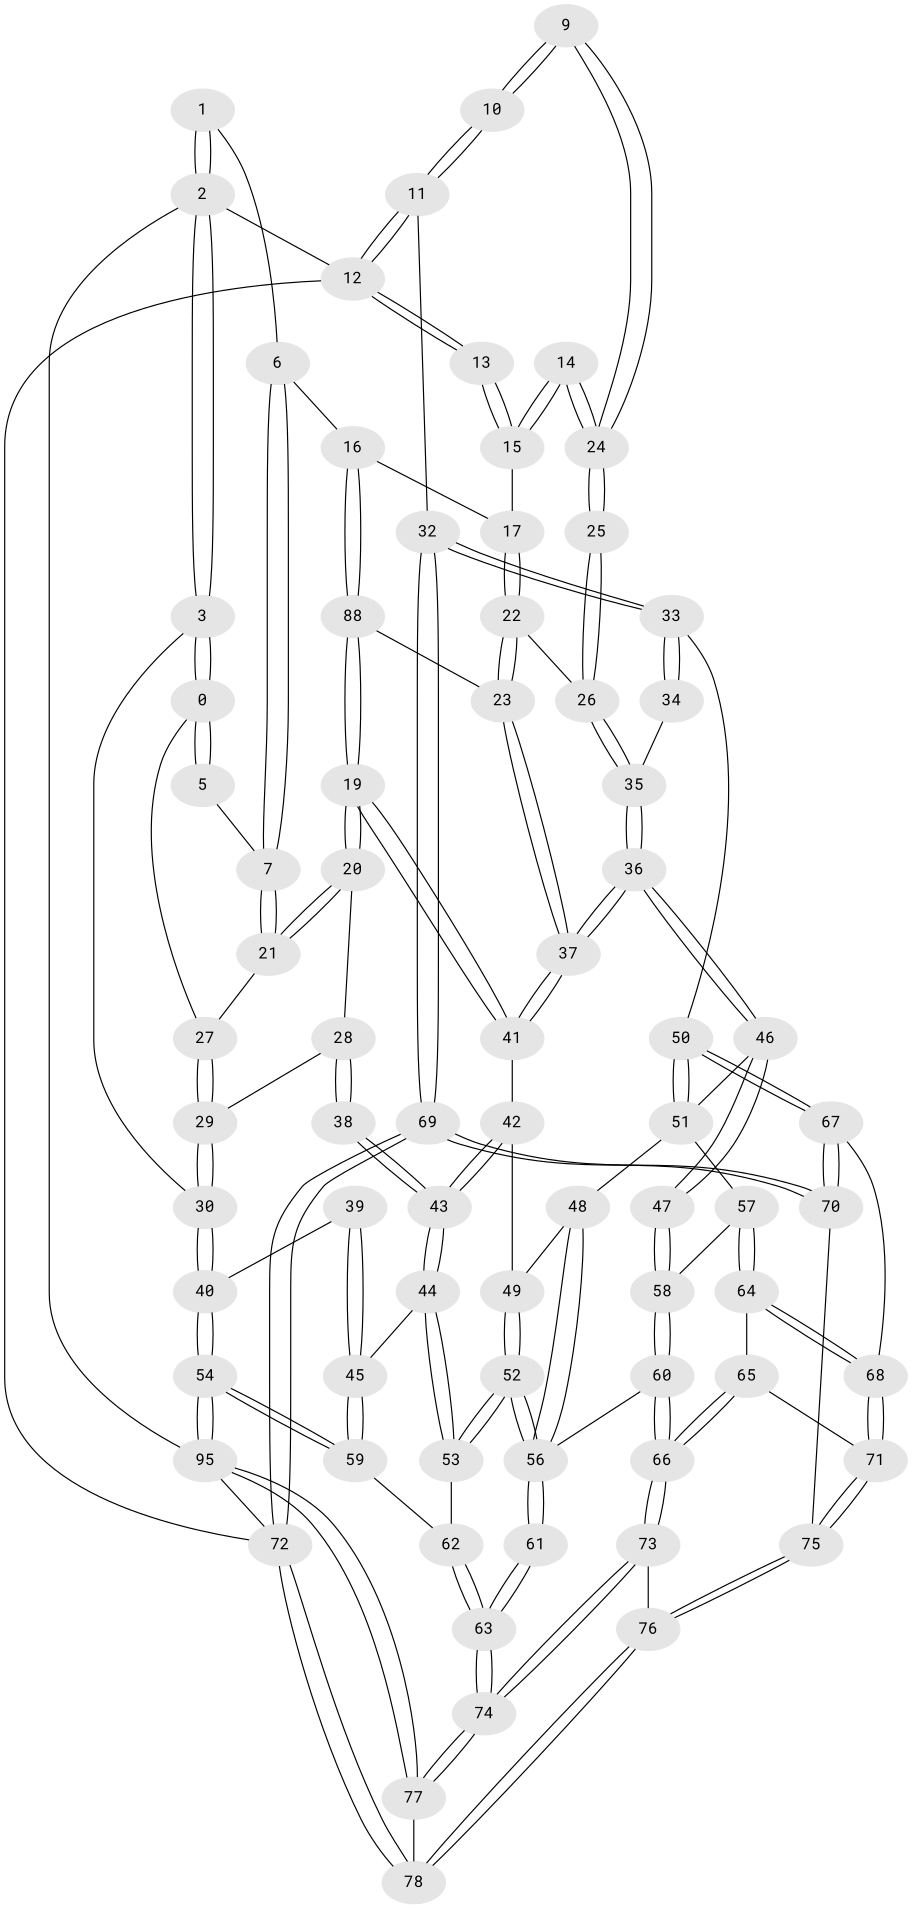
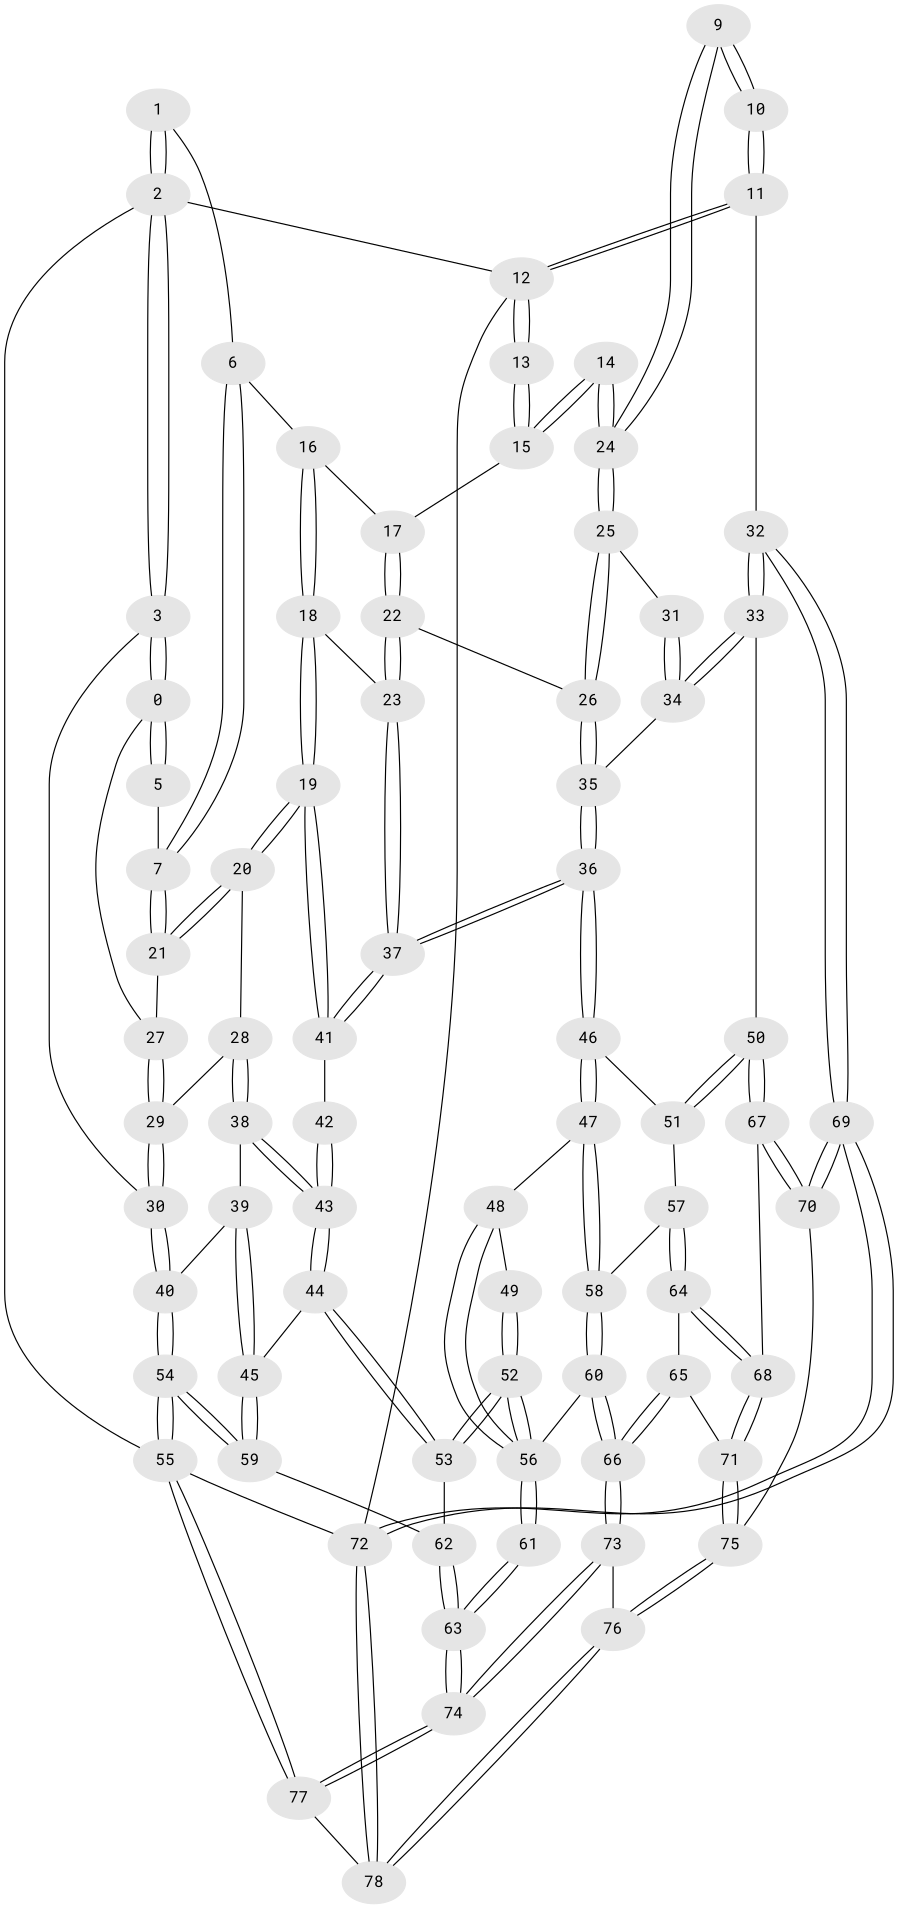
(353, 617) -> (308, 617)
none -> (672, 617)
(639, 1158) -> (542, 1165)
none -> (240, 1165)
(512, 1207) -> none
(205, 1461) -> (165, 1461)
